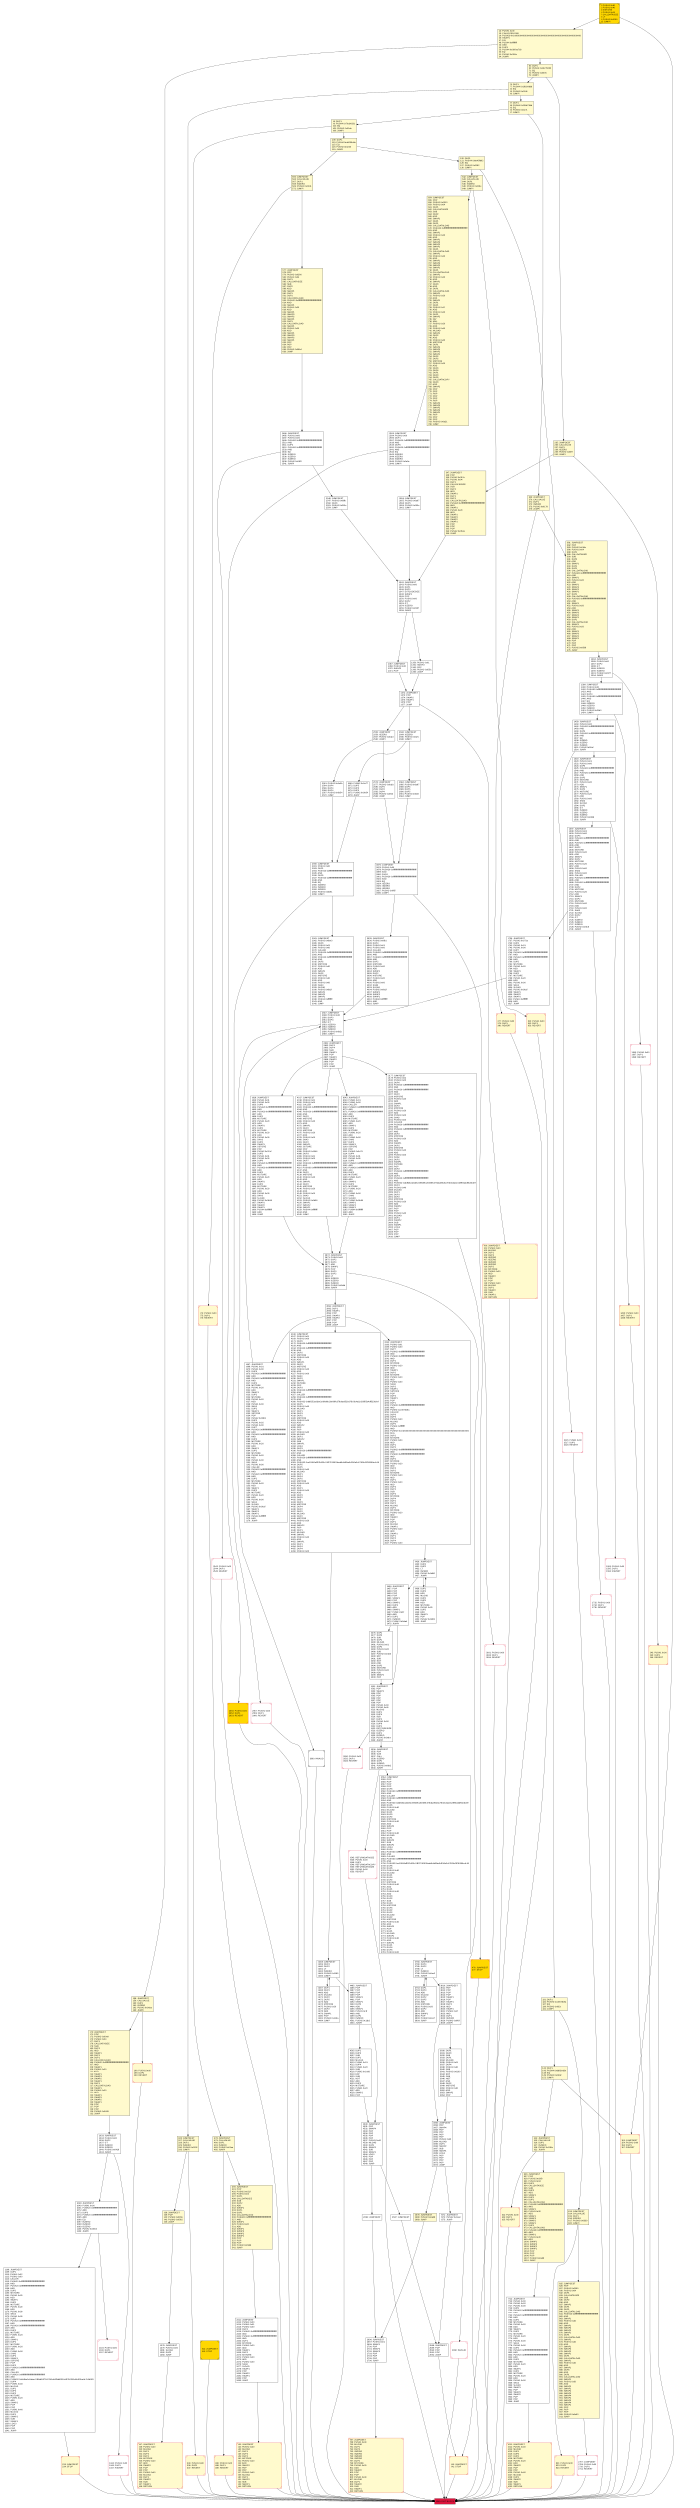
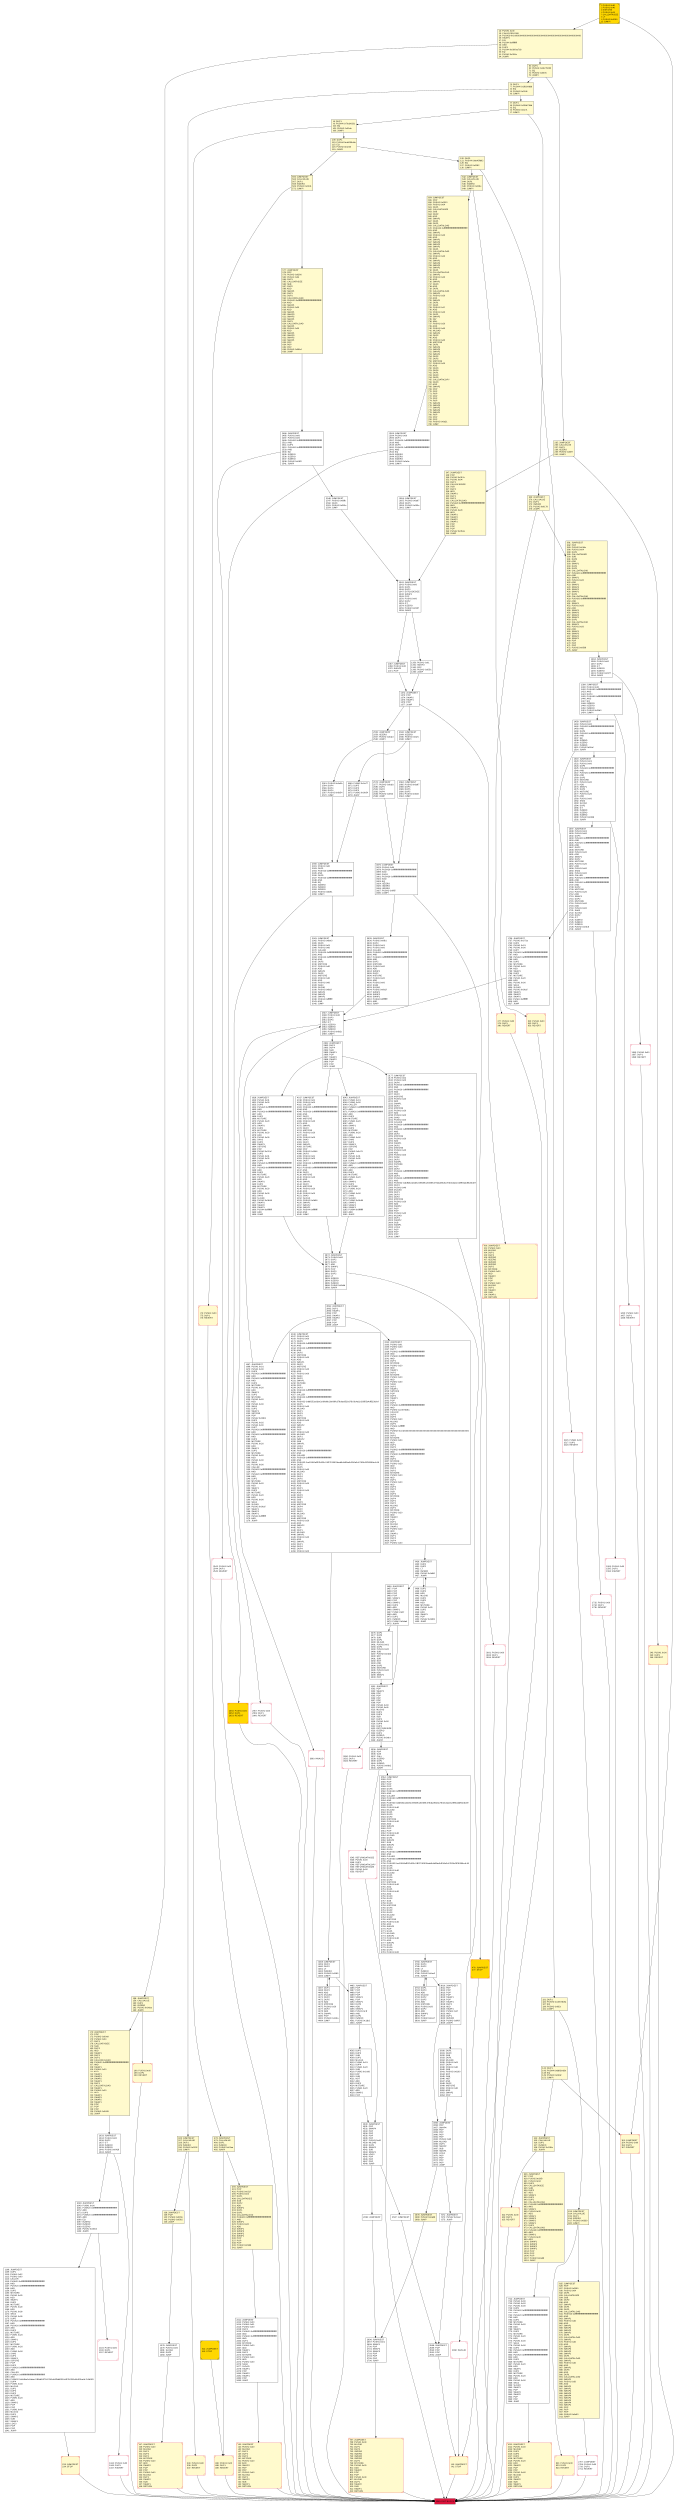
(629, 1316) -> (629, 1316)
(317, 1759) -> (317, 1759)
(450, 2428) -> (459, 2406)
(212, 2492) -> (217, 2407)
